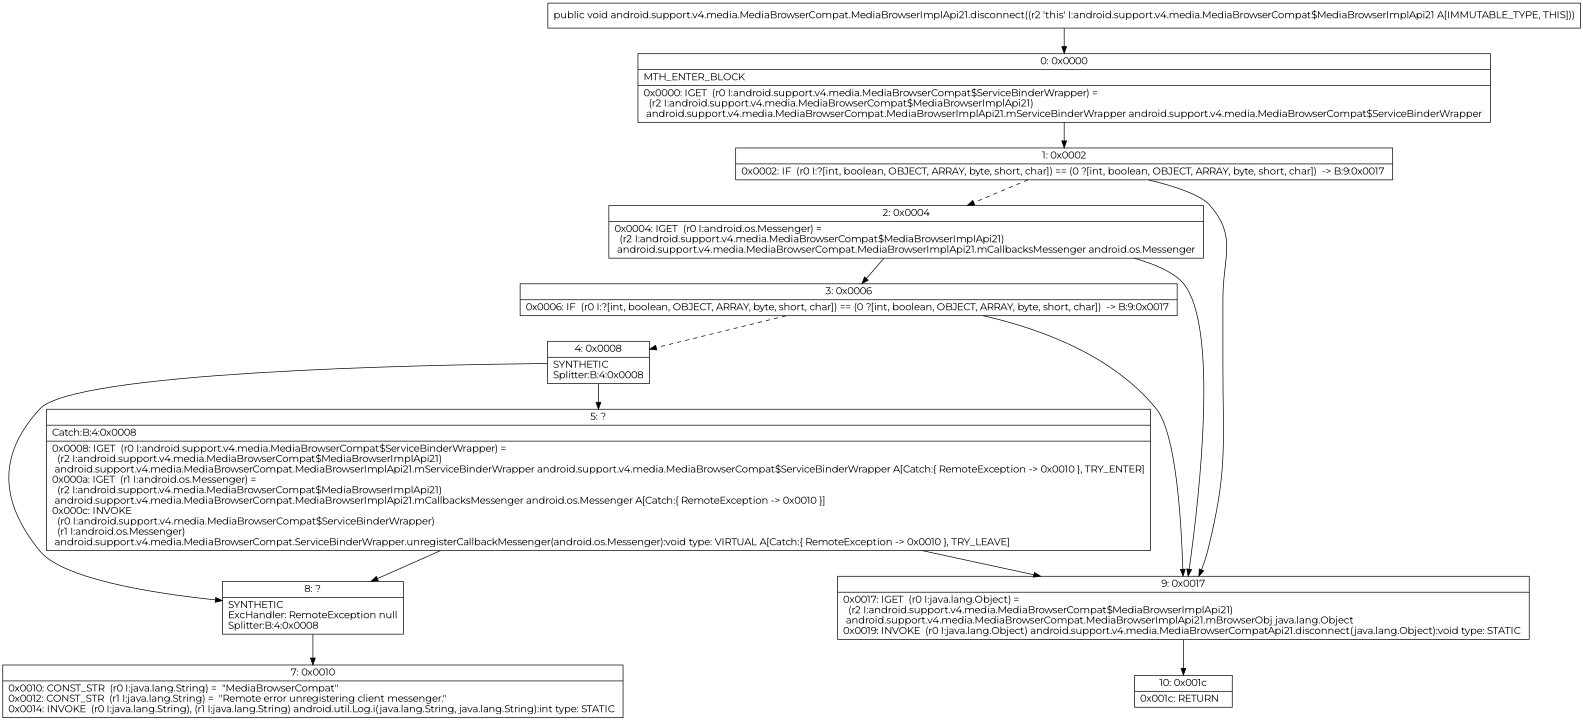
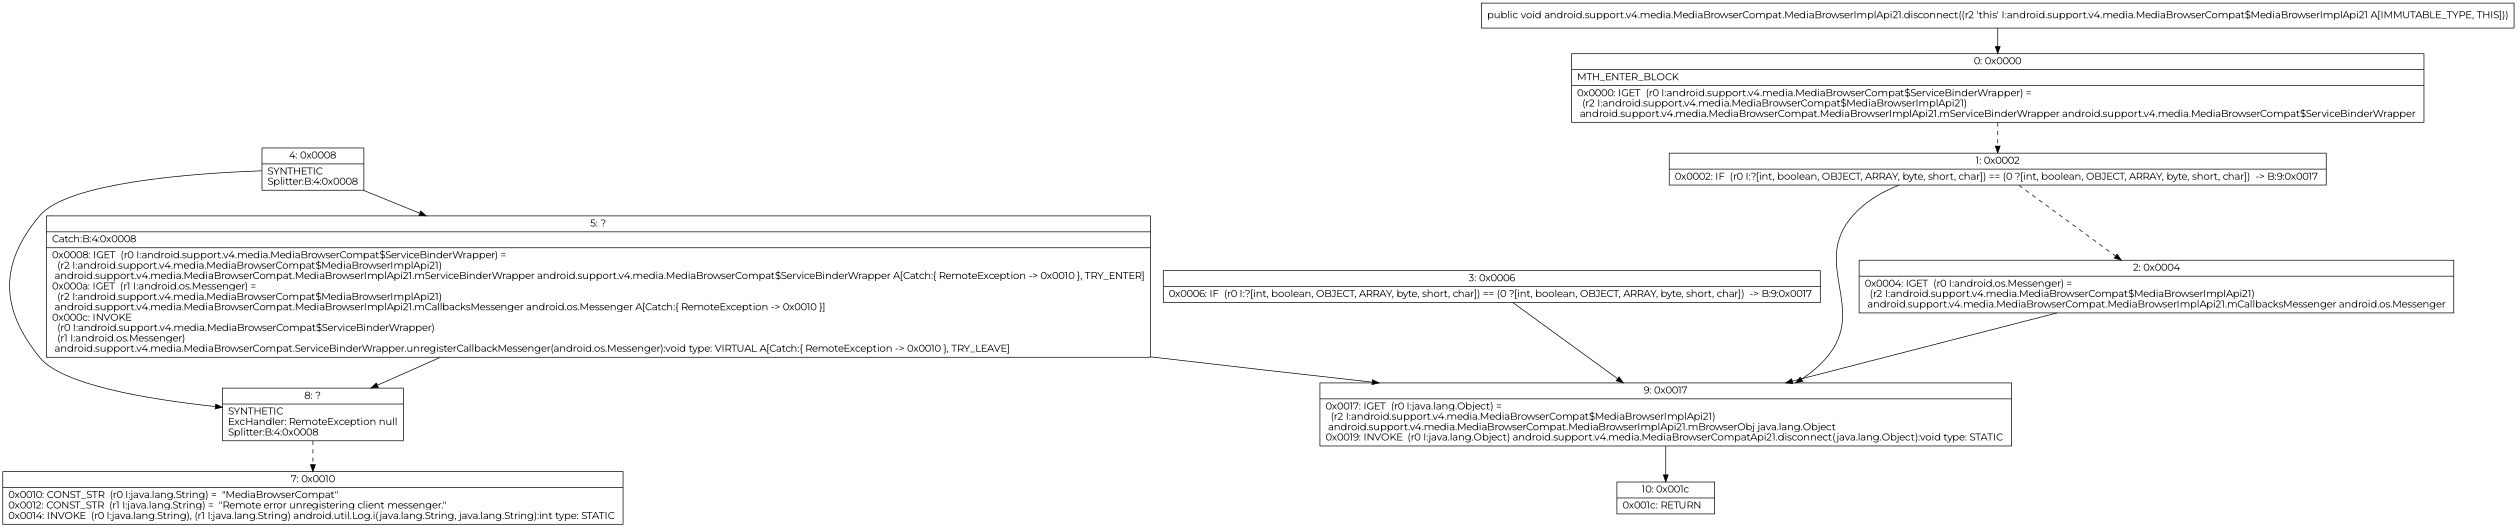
(1064, 132) -> (1998, 134)
(875, 268) -> none
(721, 332) -> none
(313, 646) -> (313, 453)
